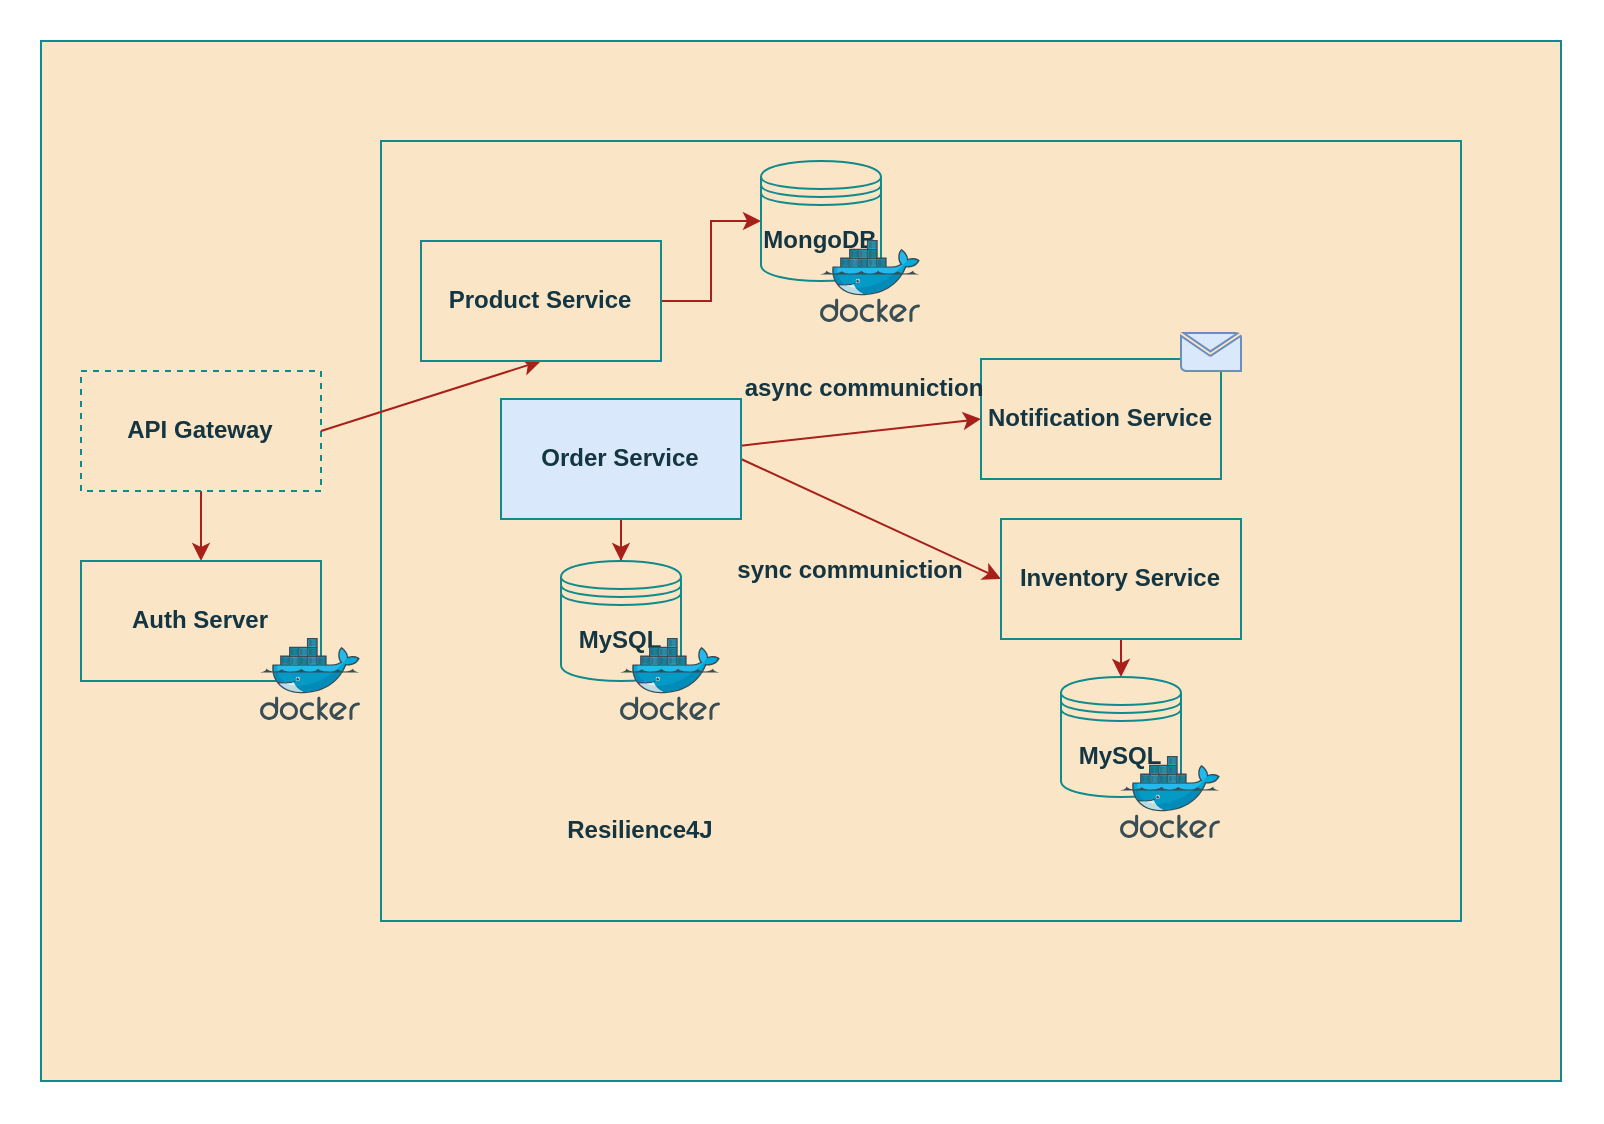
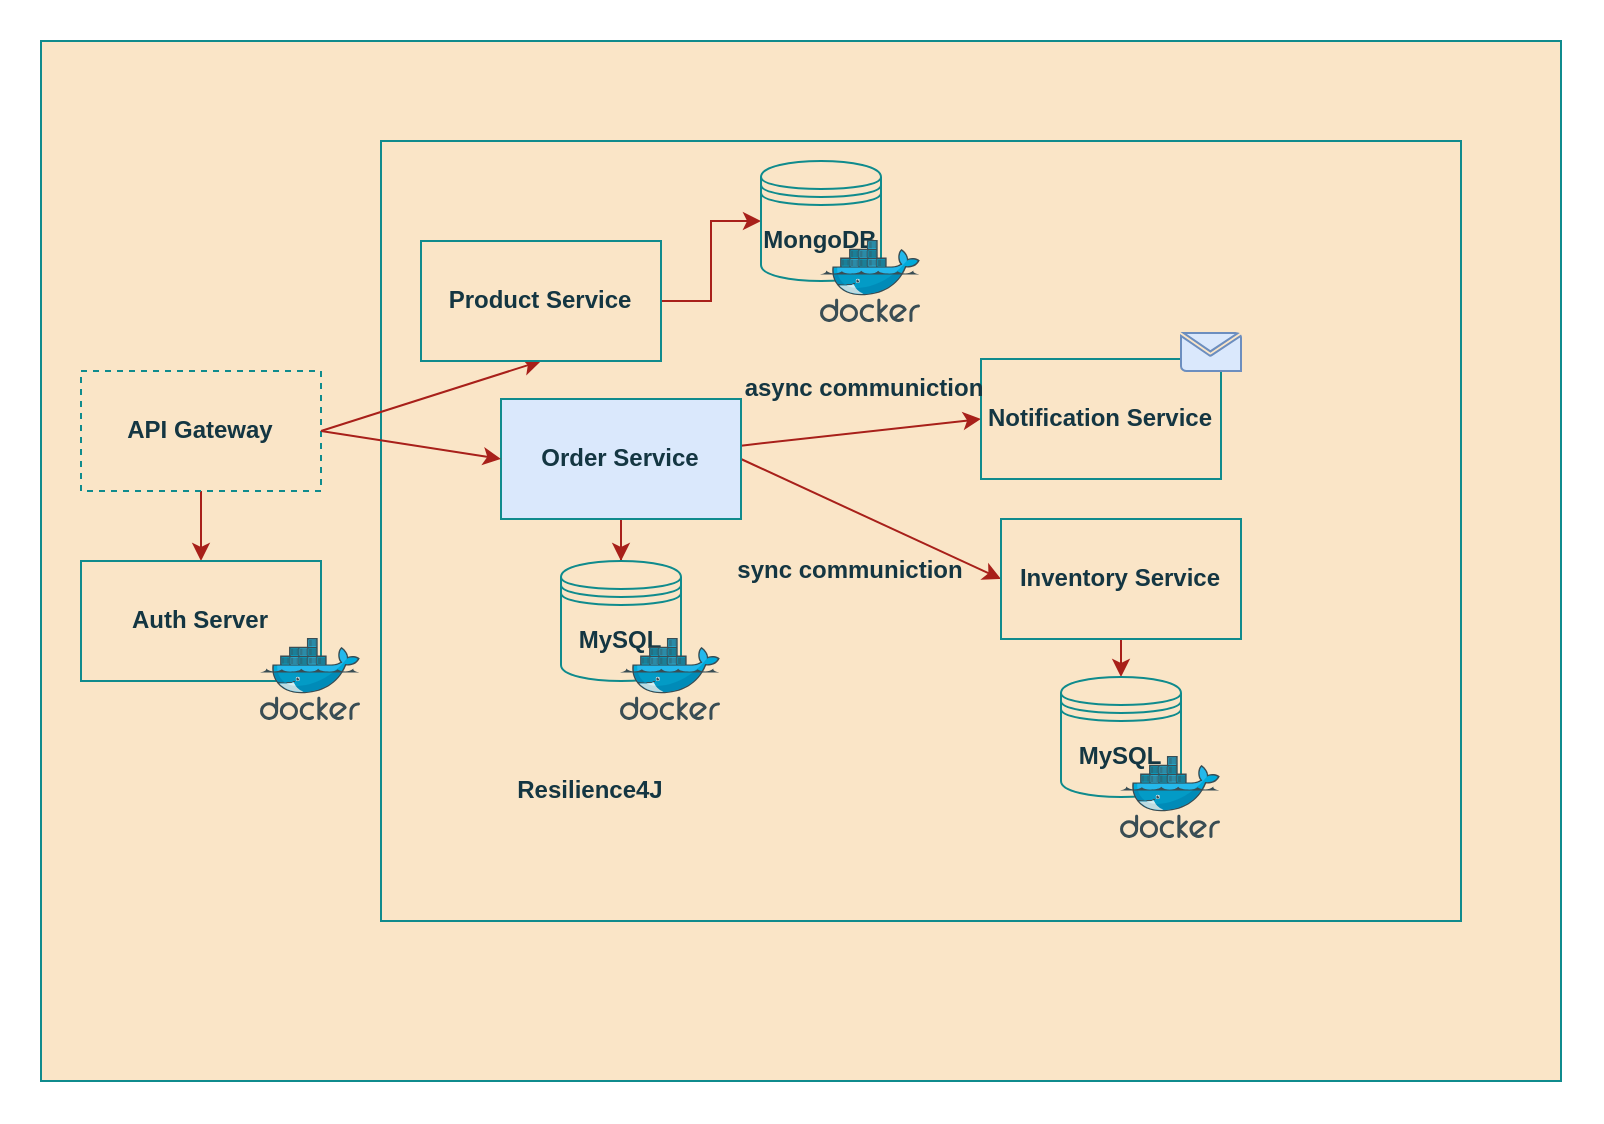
none -> (408, 445)
(641, 831) -> (591, 791)
